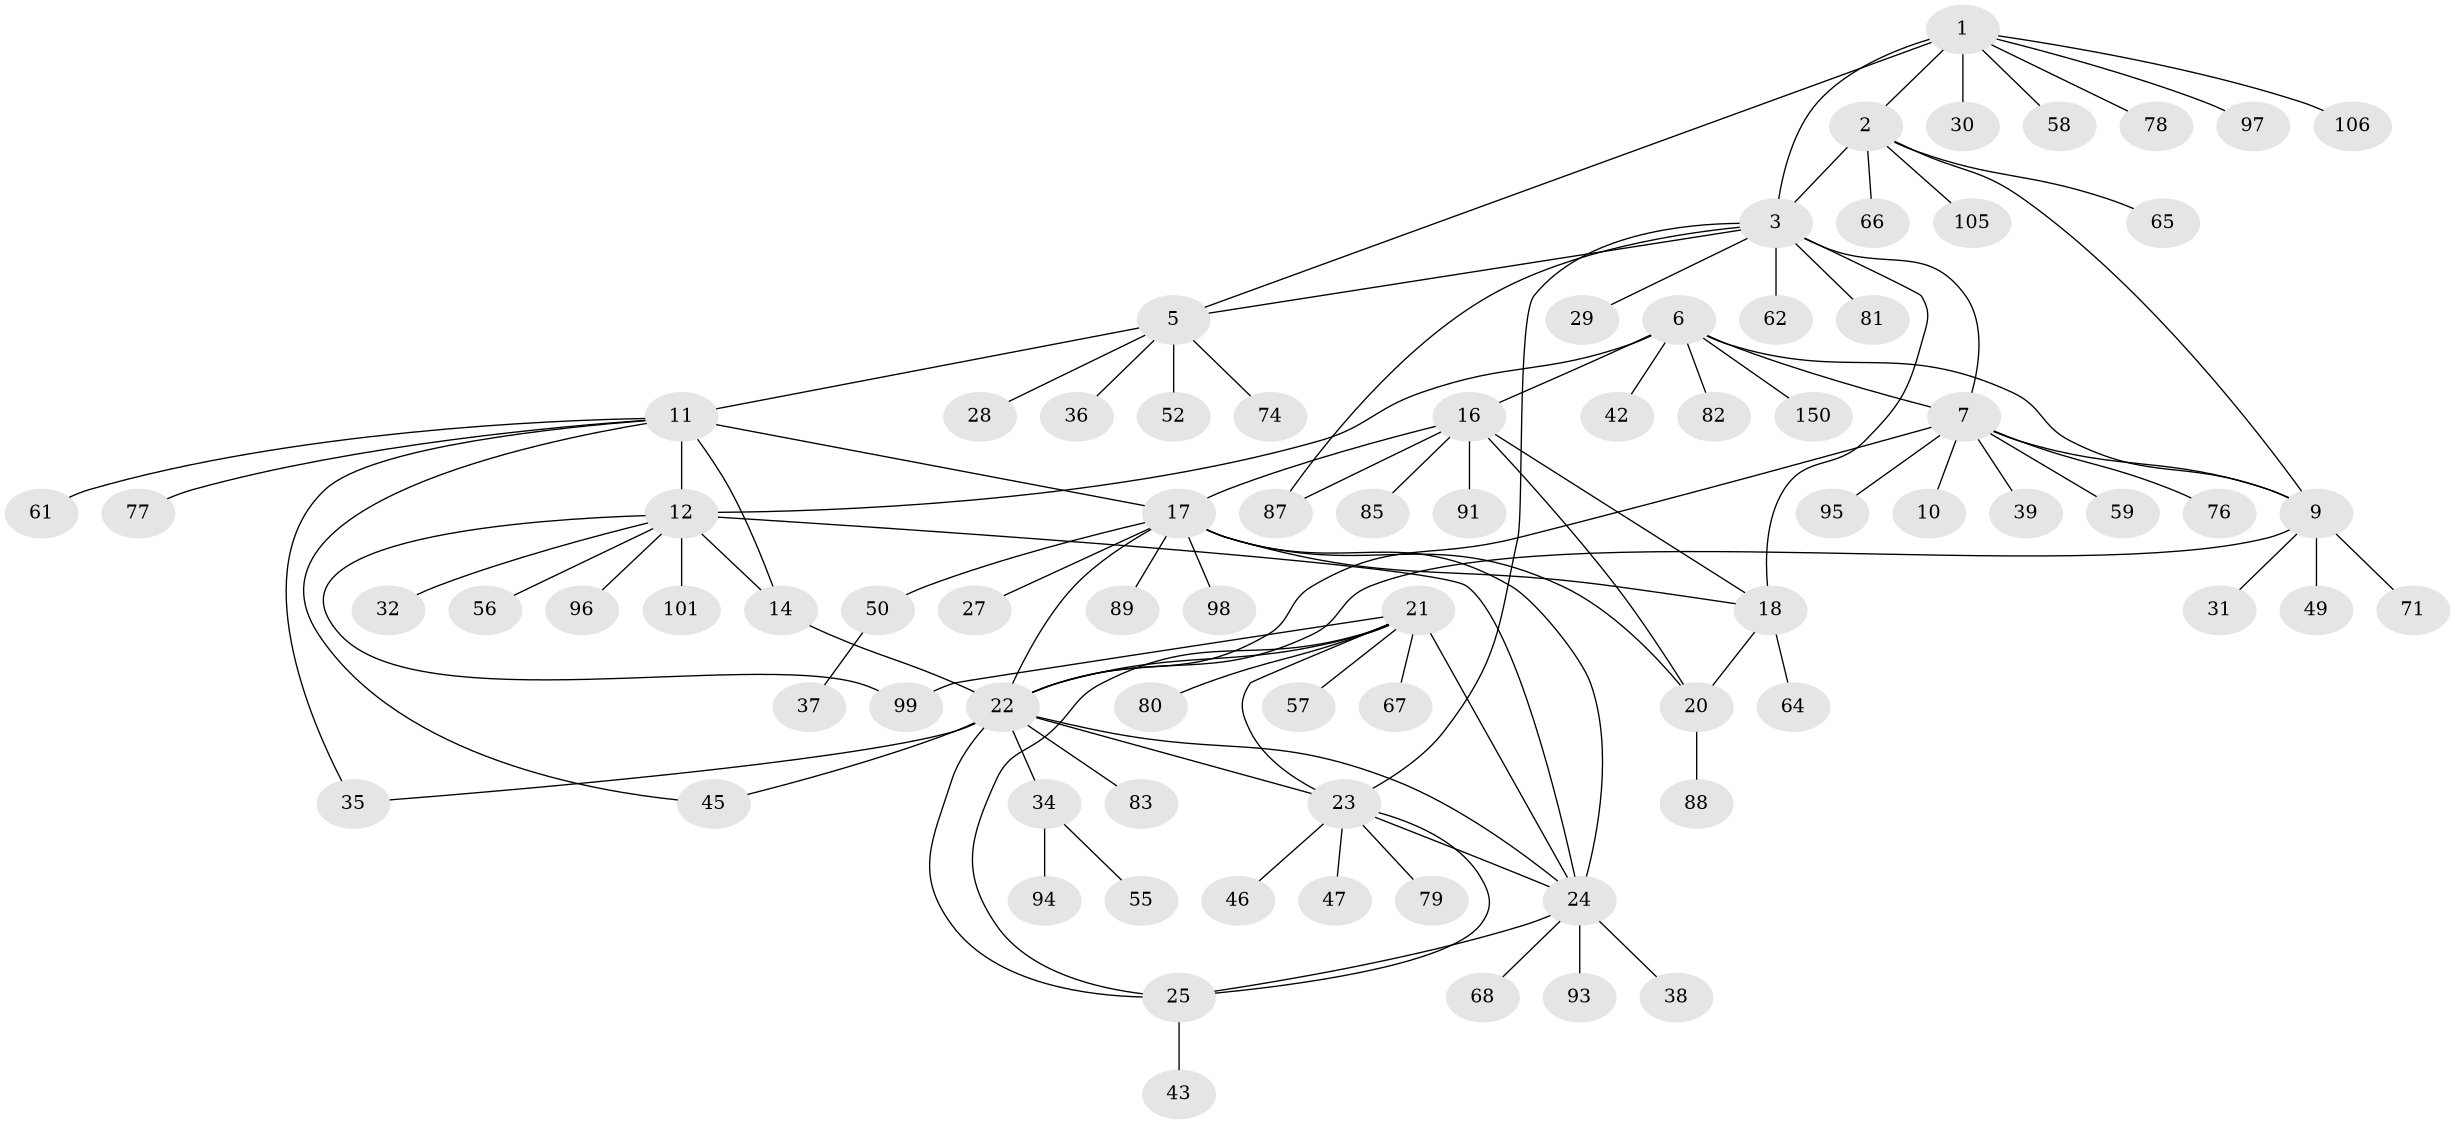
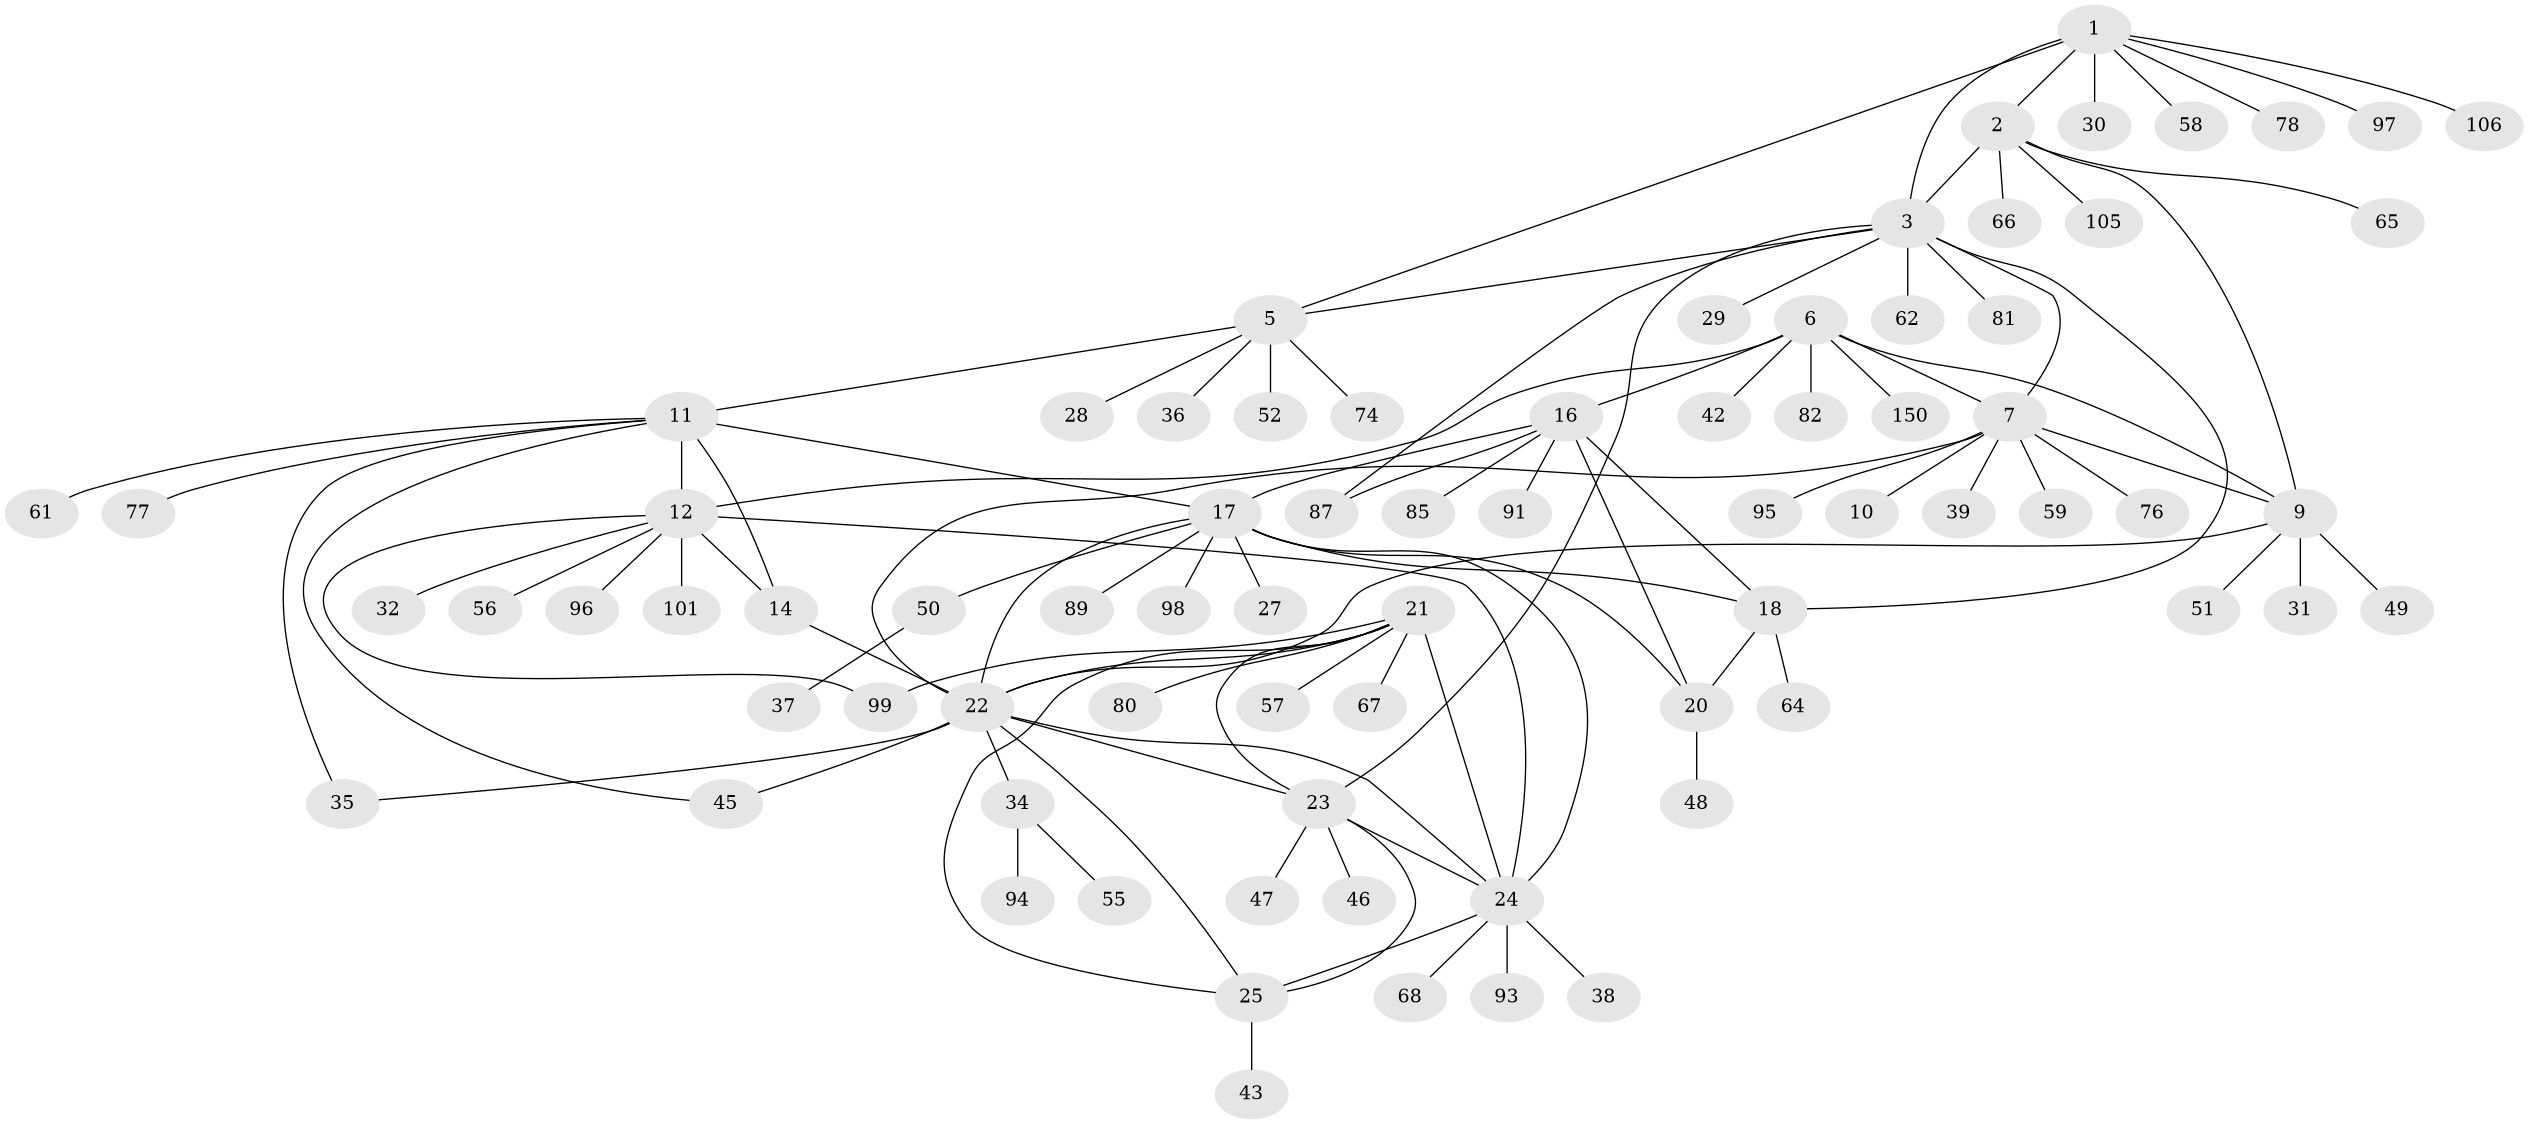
(2413, 610) -> (2204, 610)
(1141, 804) -> none
(1697, 804) -> (1697, 804)
(1432, 901) -> none
